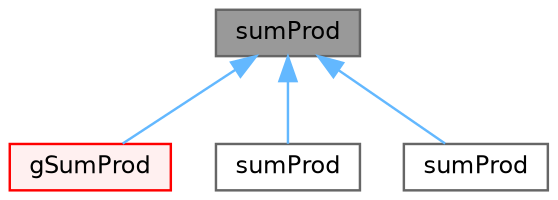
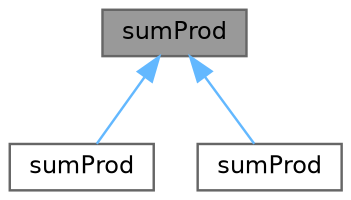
(90, 167) -> none
